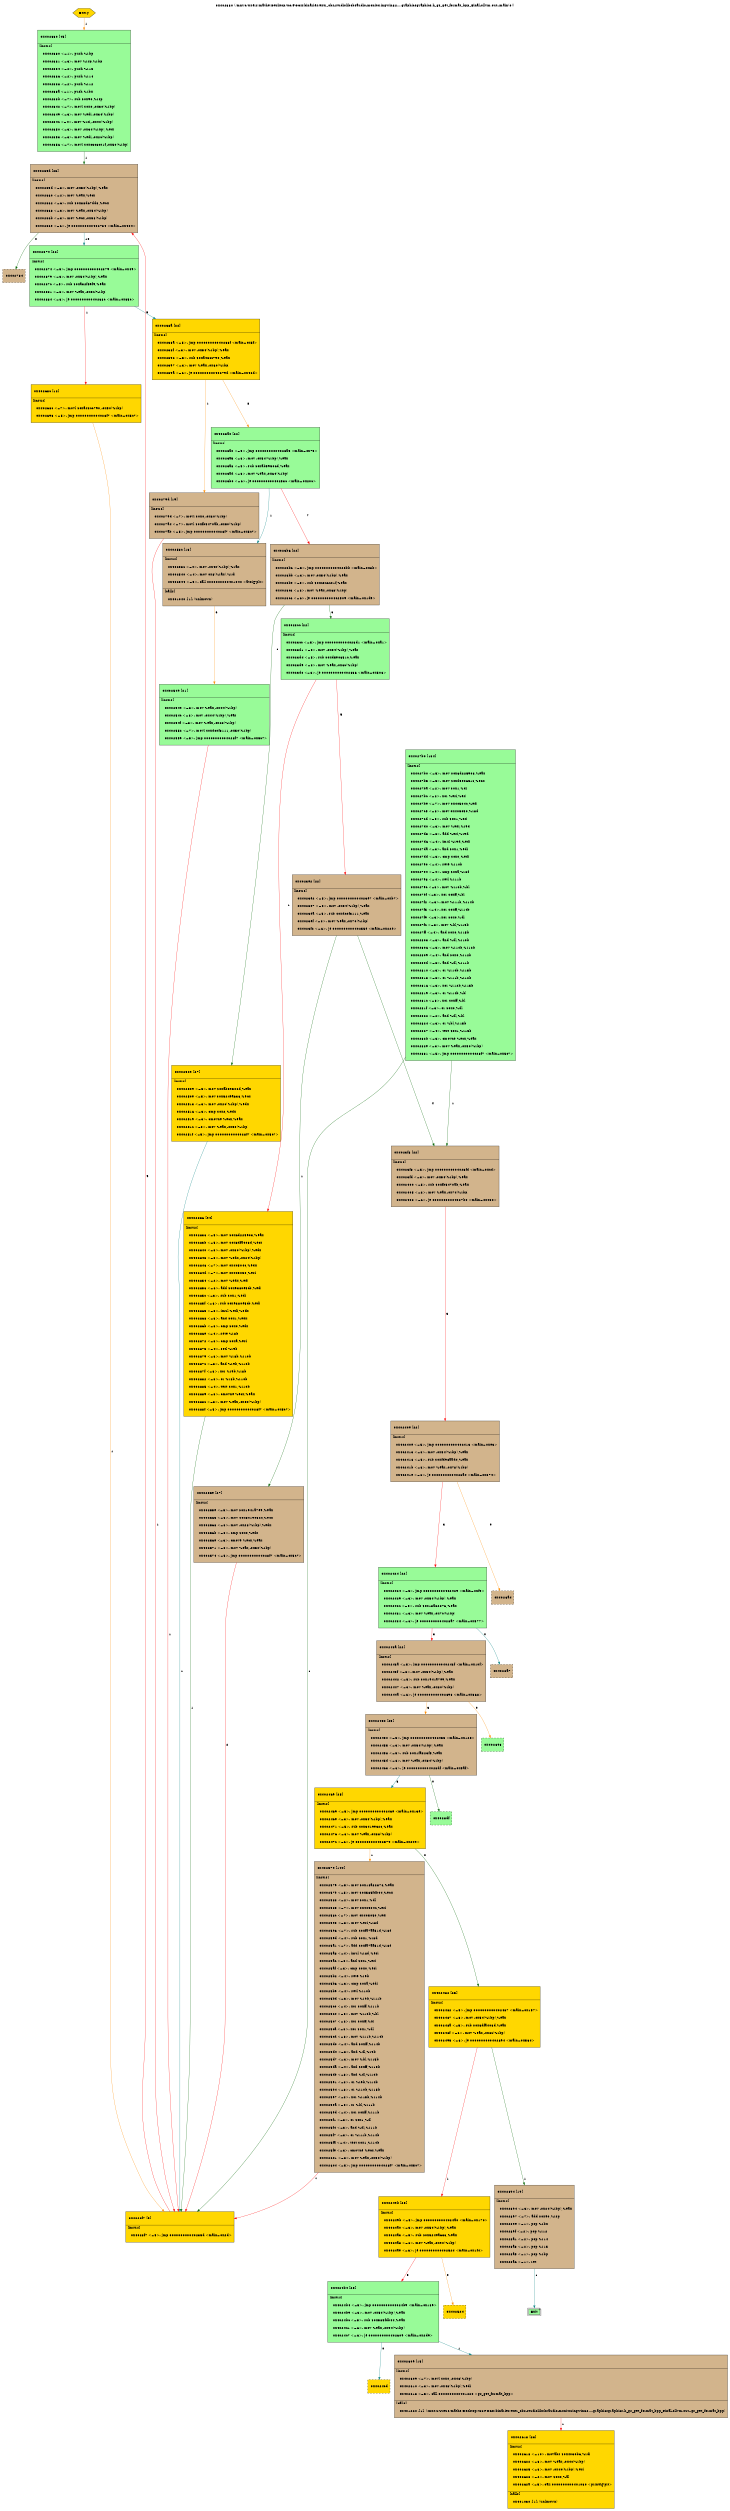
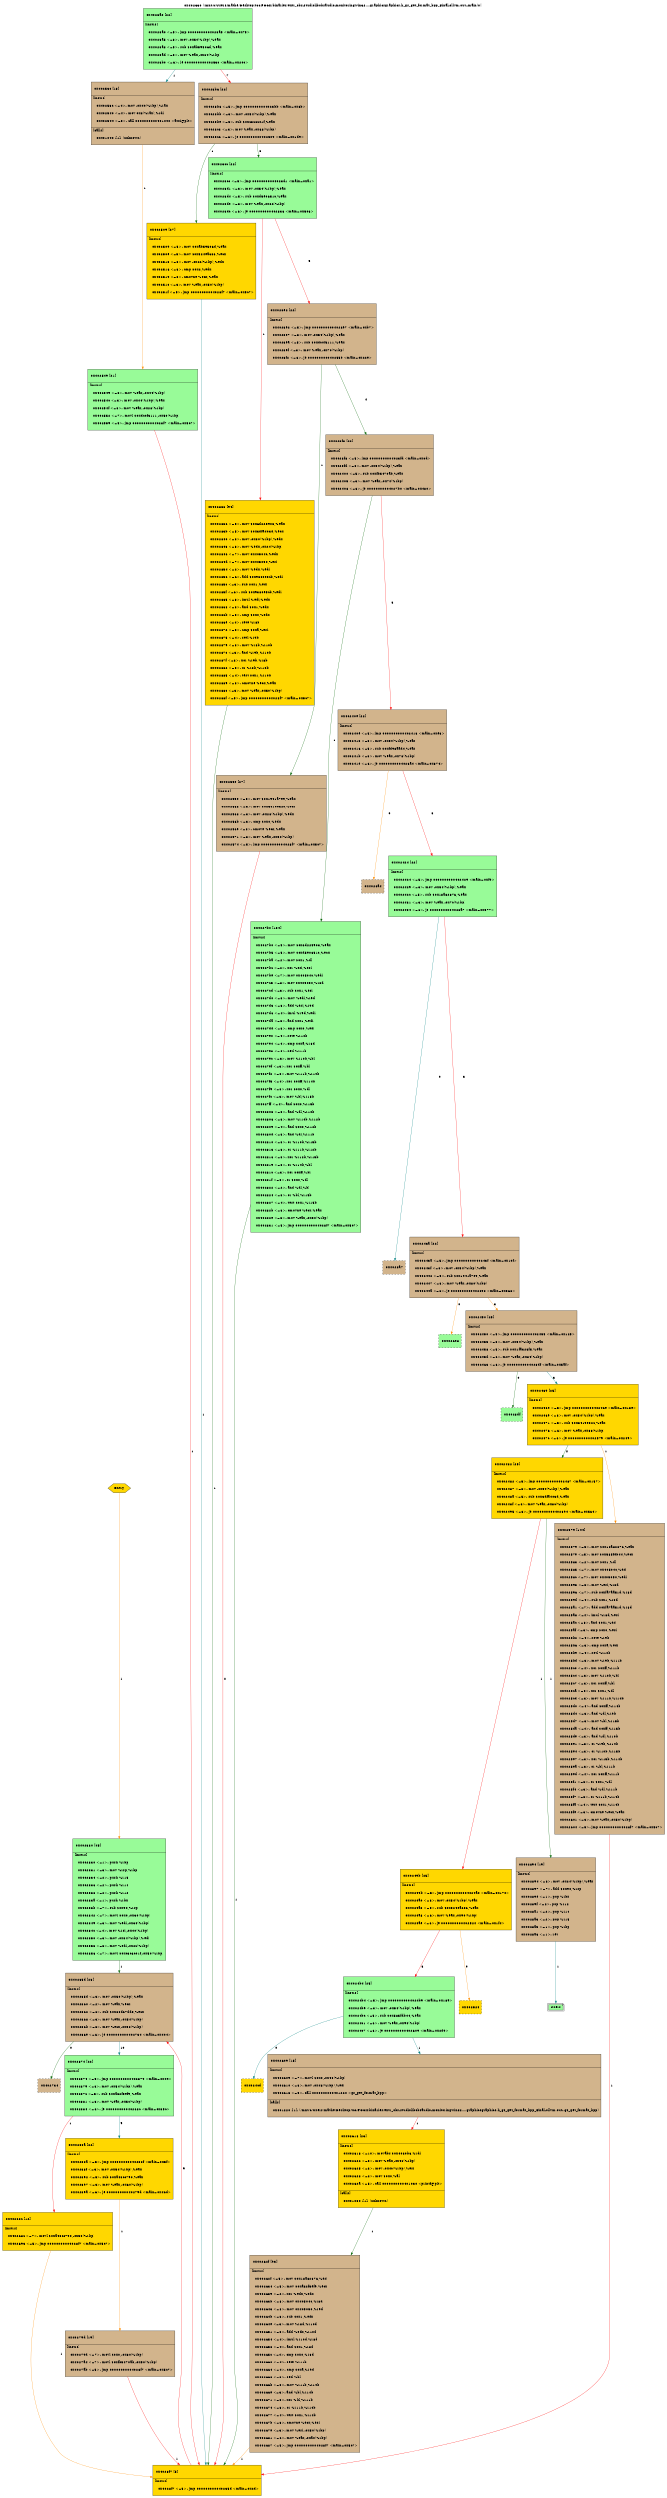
(235, 403) -> none
(216, 612) -> (144, 188)
(449, 1102) -> (333, 706)
(316, 2179) -> (611, 2086)
(534, 2312) -> (556, 2007)
none -> (305, 2354)
